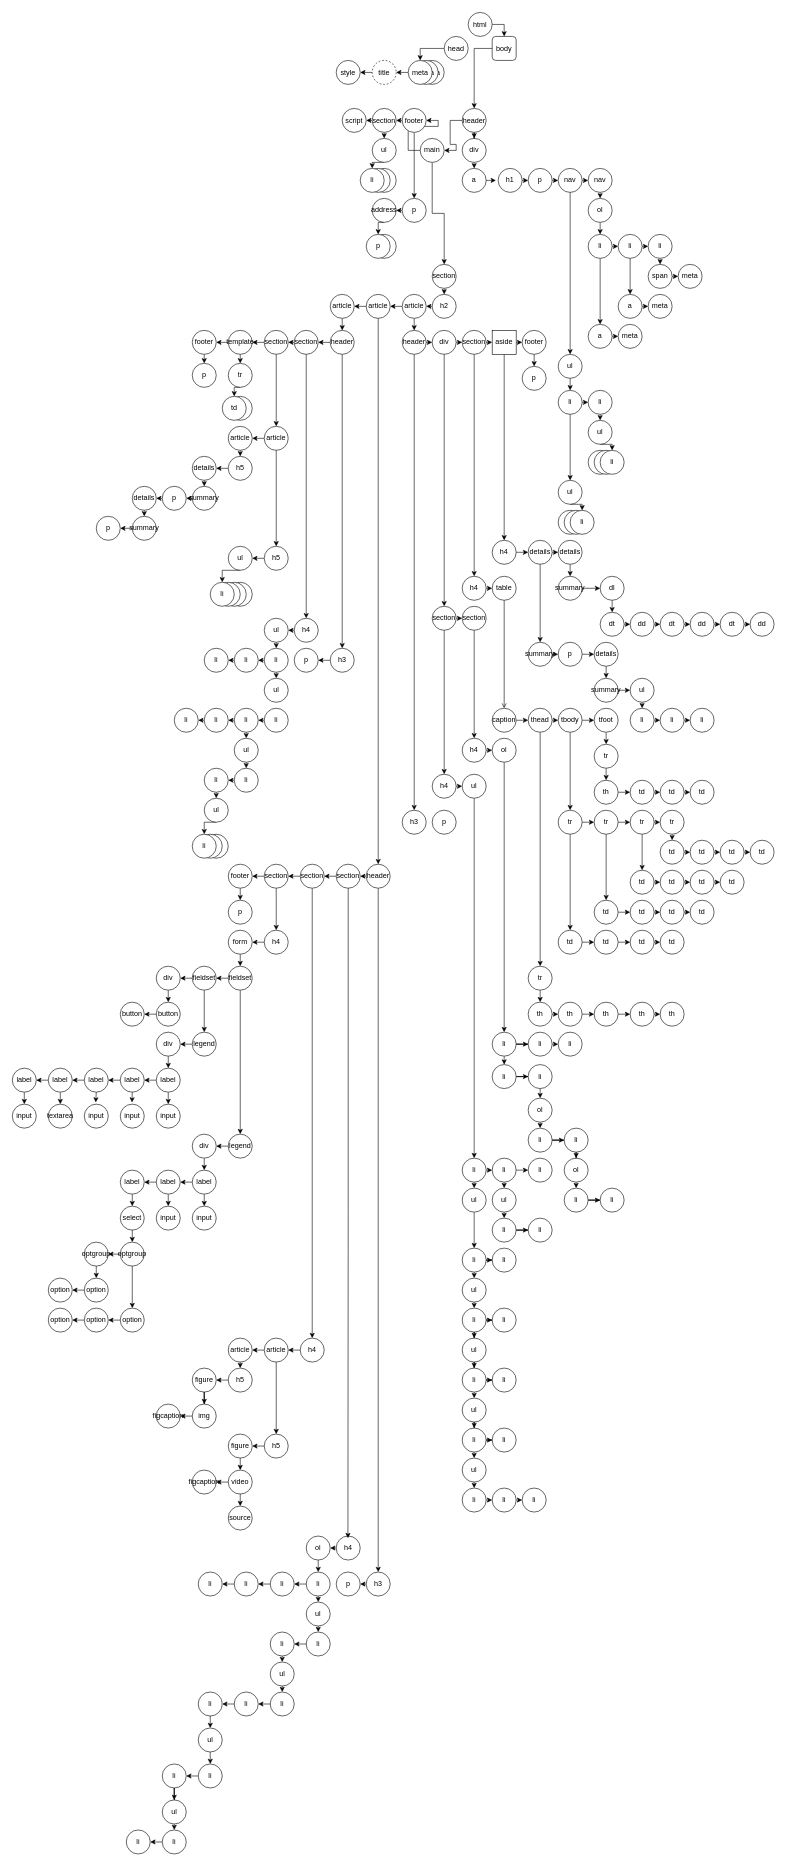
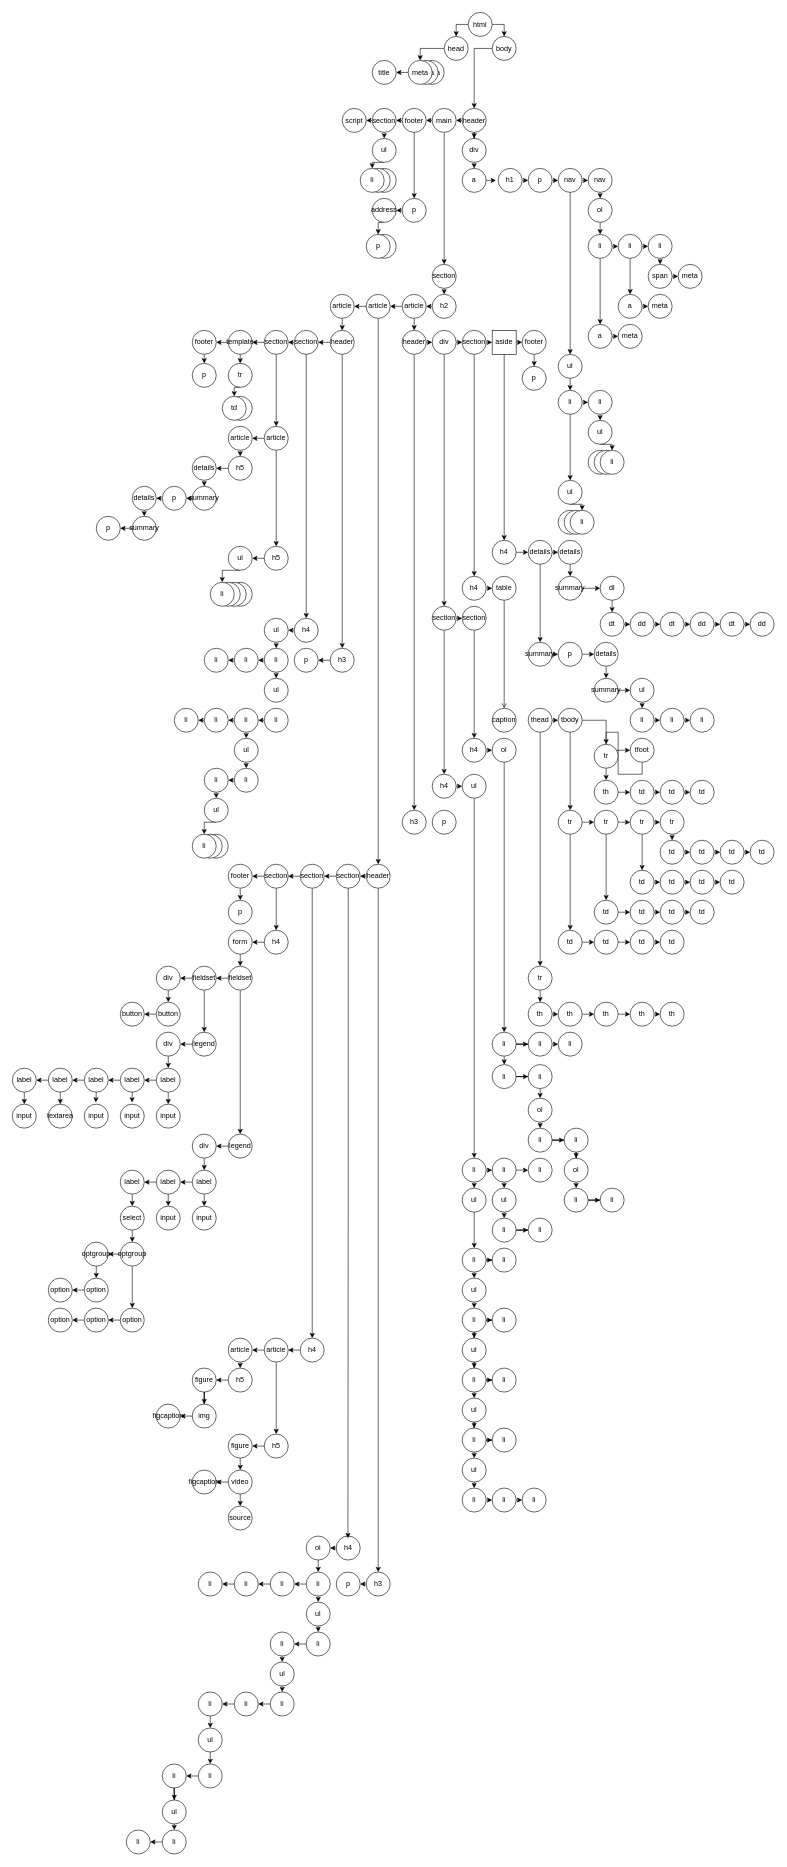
none -> (458, 24)
(504, 48) -> (504, 48)
(348, 72) -> none
(368, 72) -> none
(384, 72) -> (384, 72)
(432, 150) -> (444, 120)
(522, 720) -> none
(606, 720) -> (642, 750)
